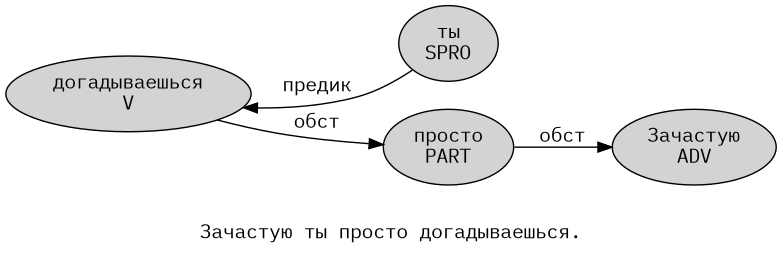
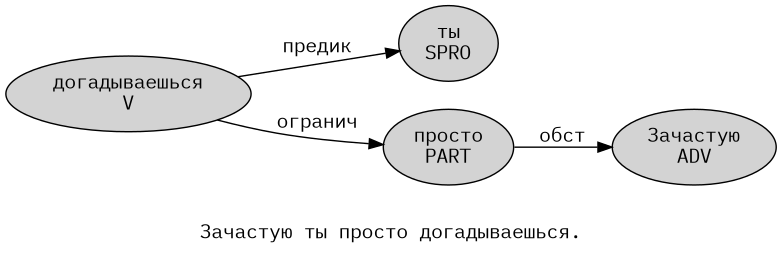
(338, 101) -> (312, 65)
(317, 123) -> (317, 123)
